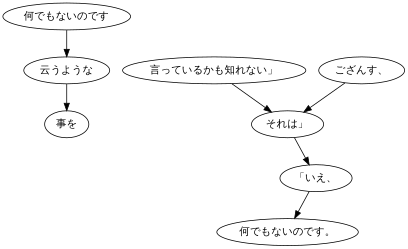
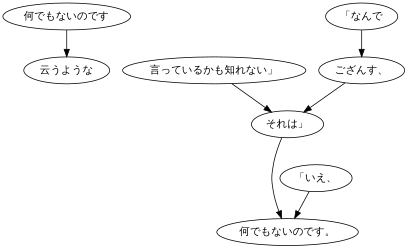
none -> (362, 16)
(67, 124) -> none
(300, 148) -> (272, 174)
